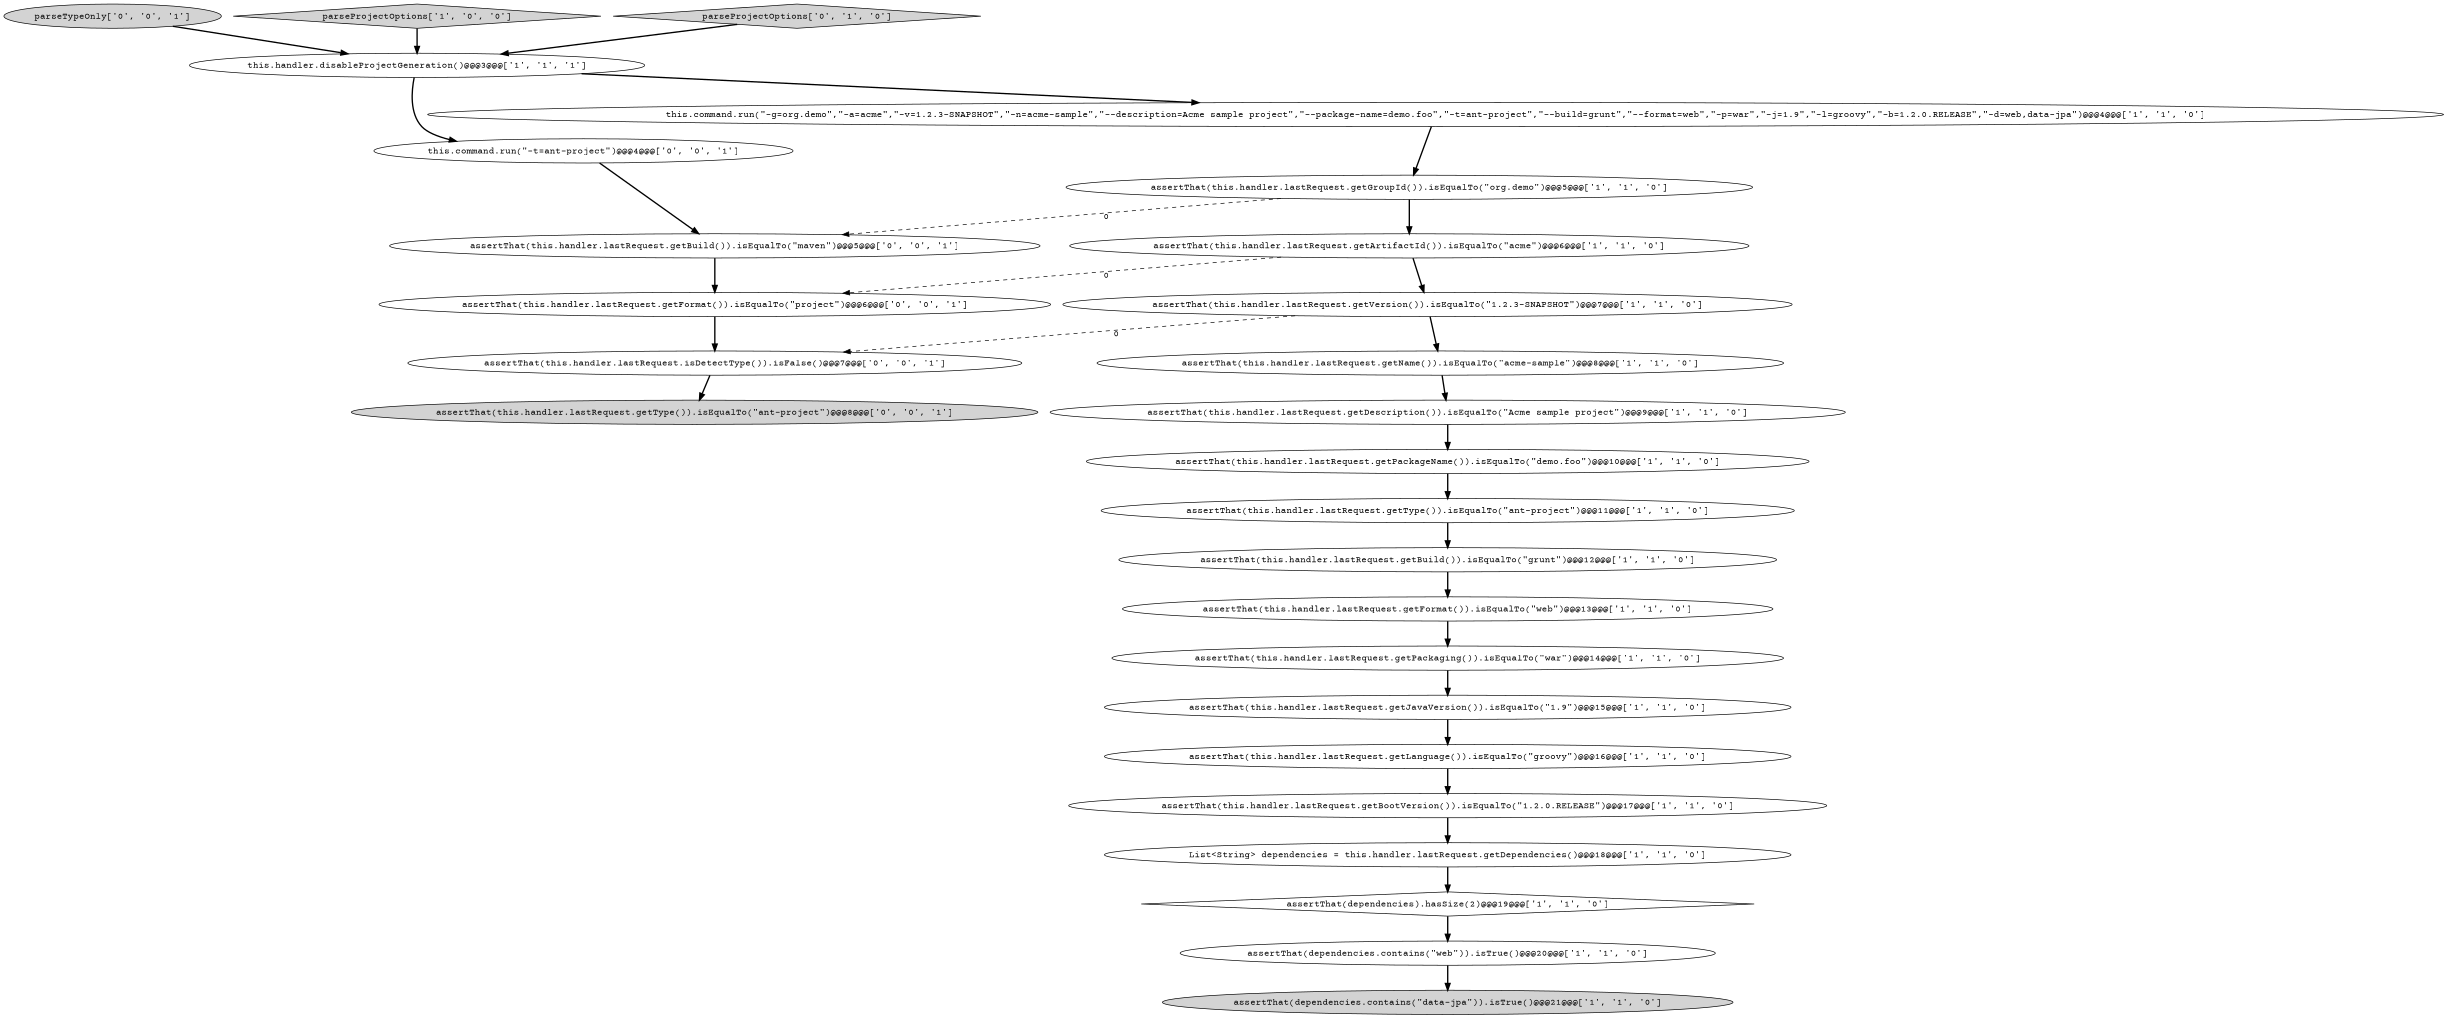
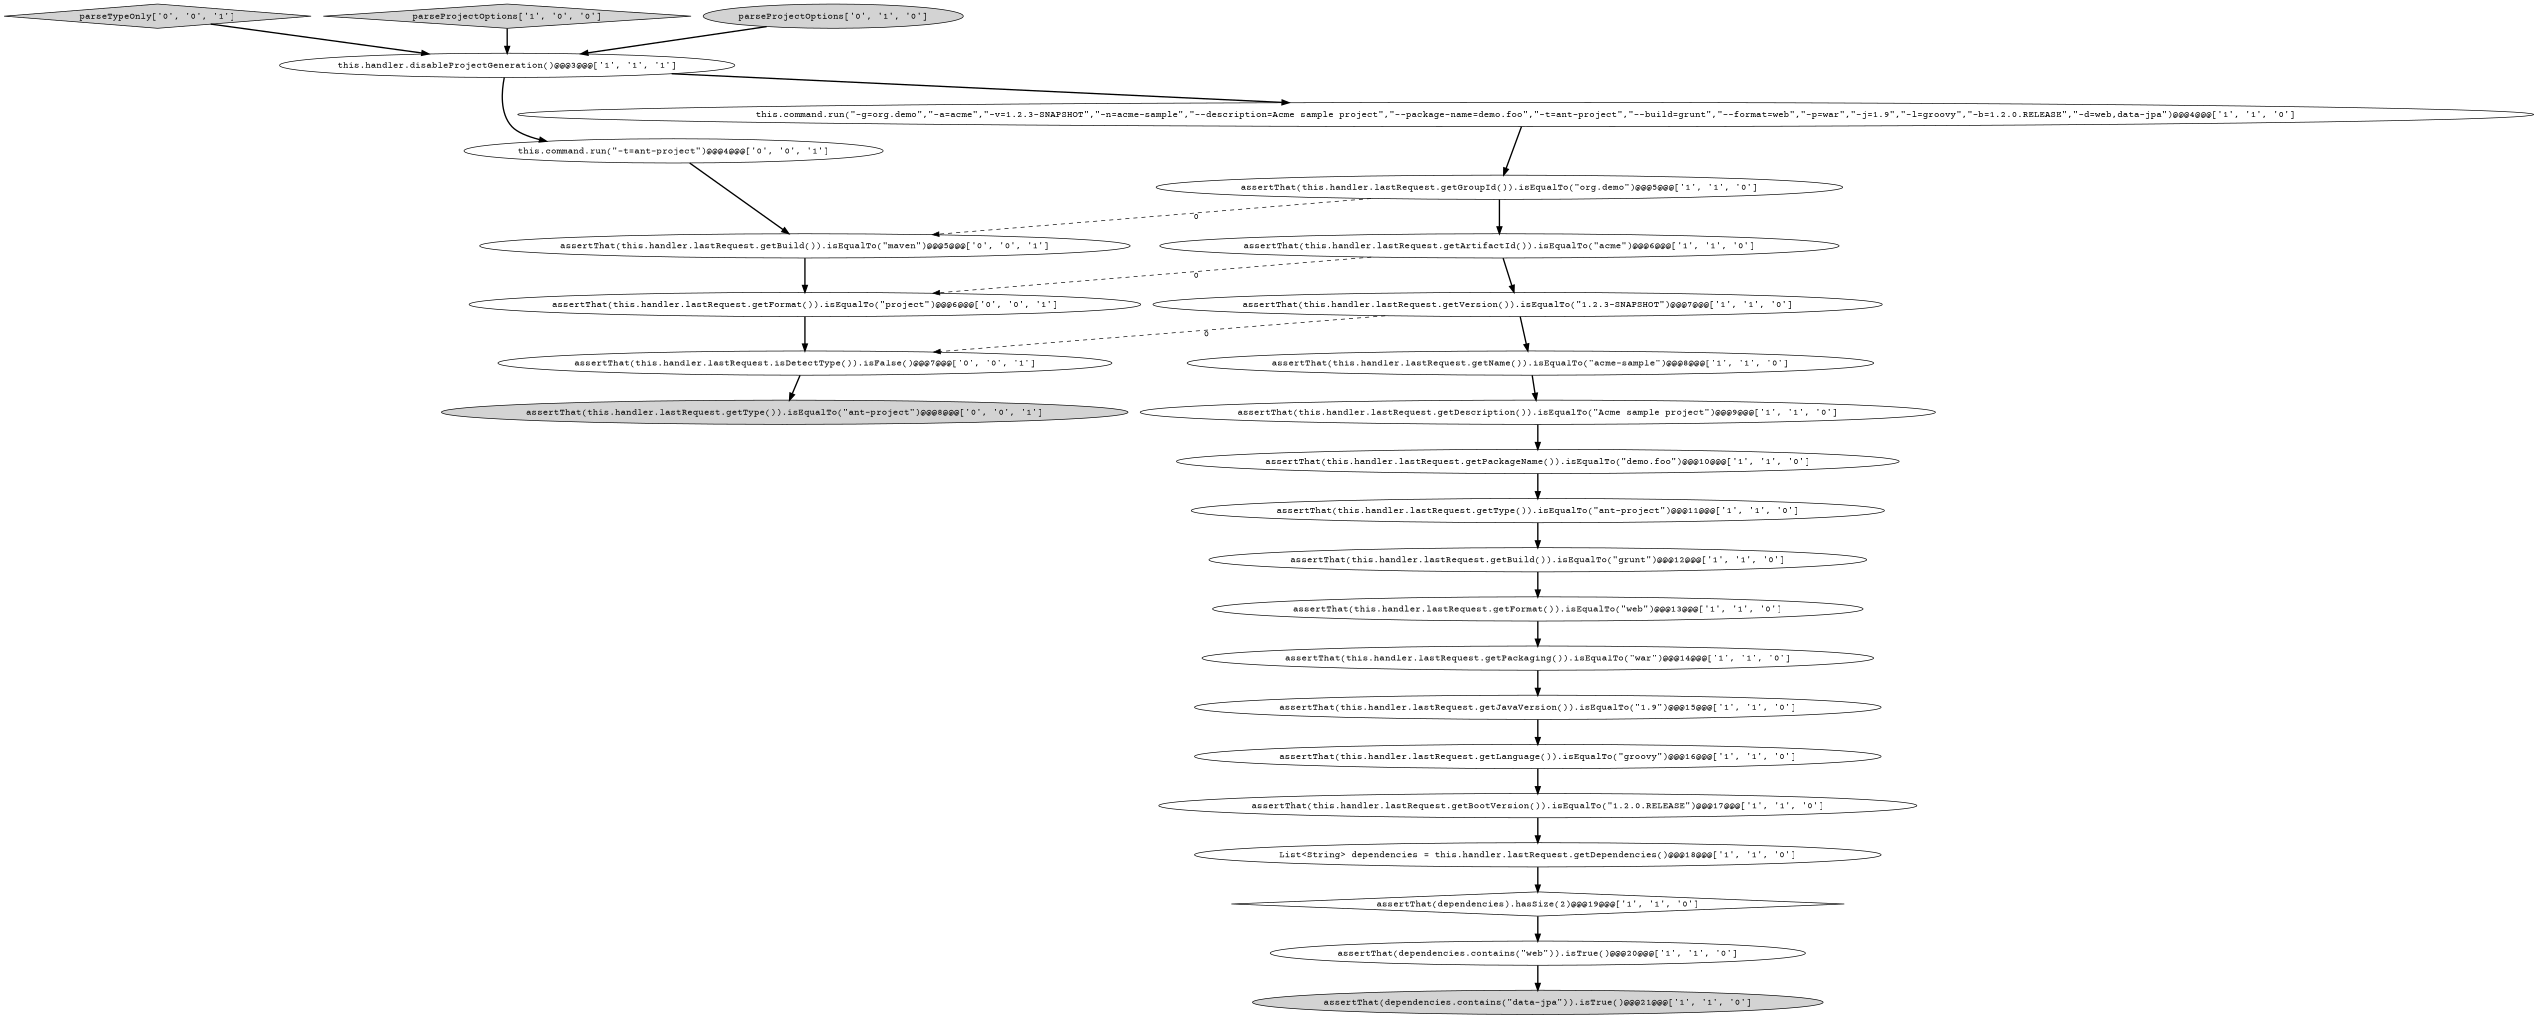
(113, 16) -> (158, 16)
(797, 16) -> (833, 16)
